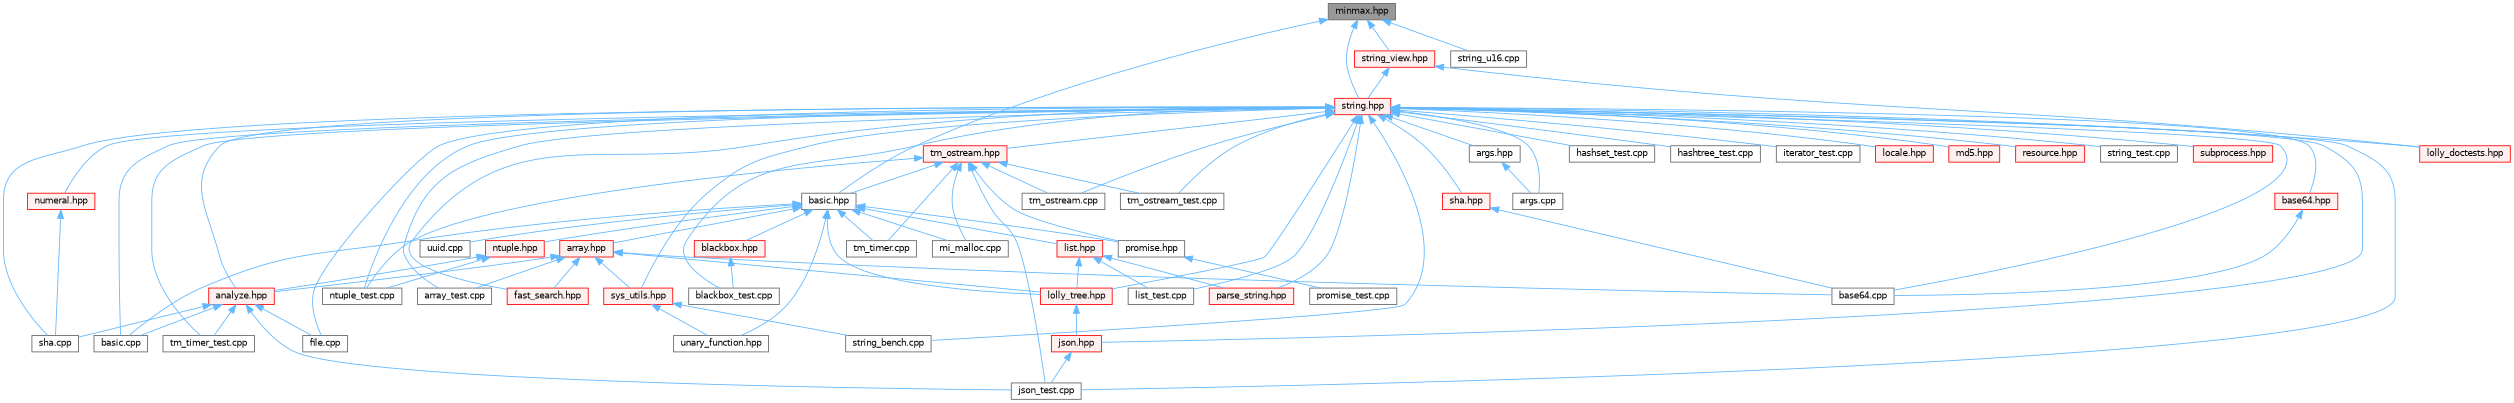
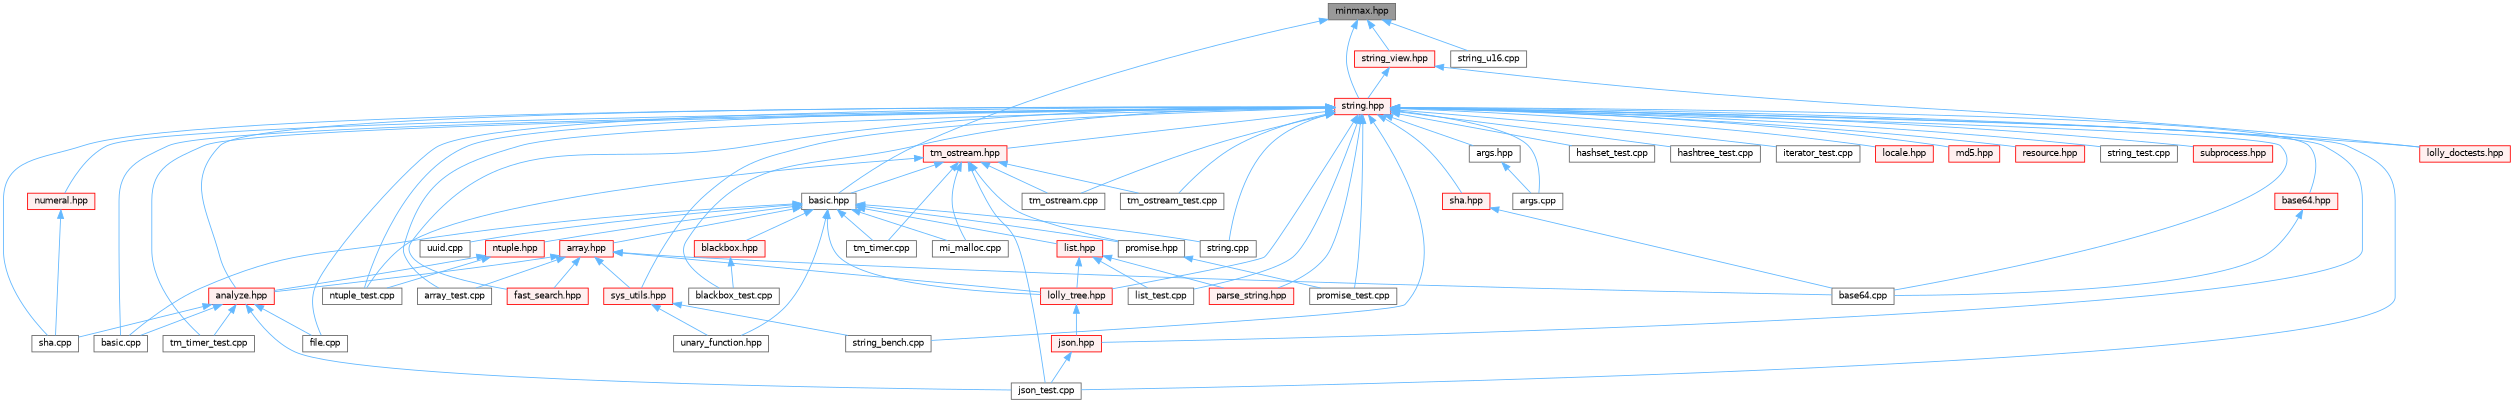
none -> (1361, 206)
none -> (1228, 249)
